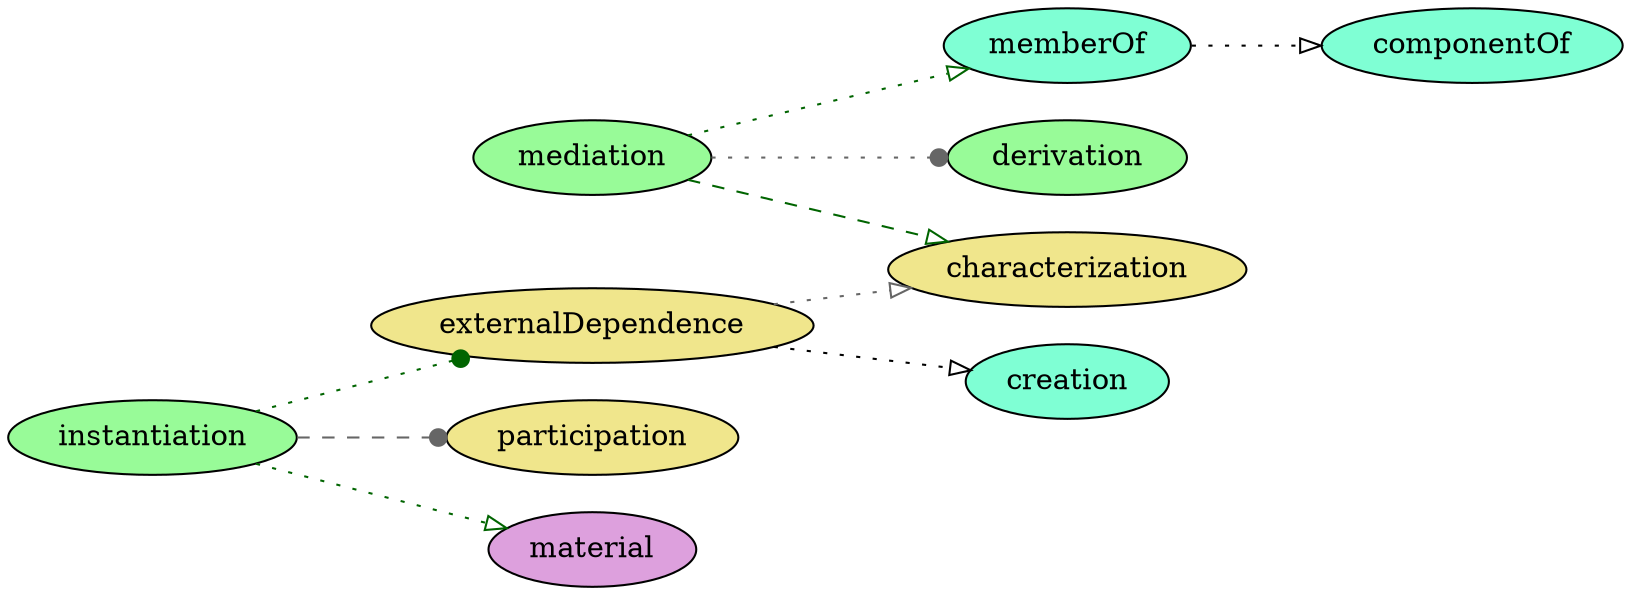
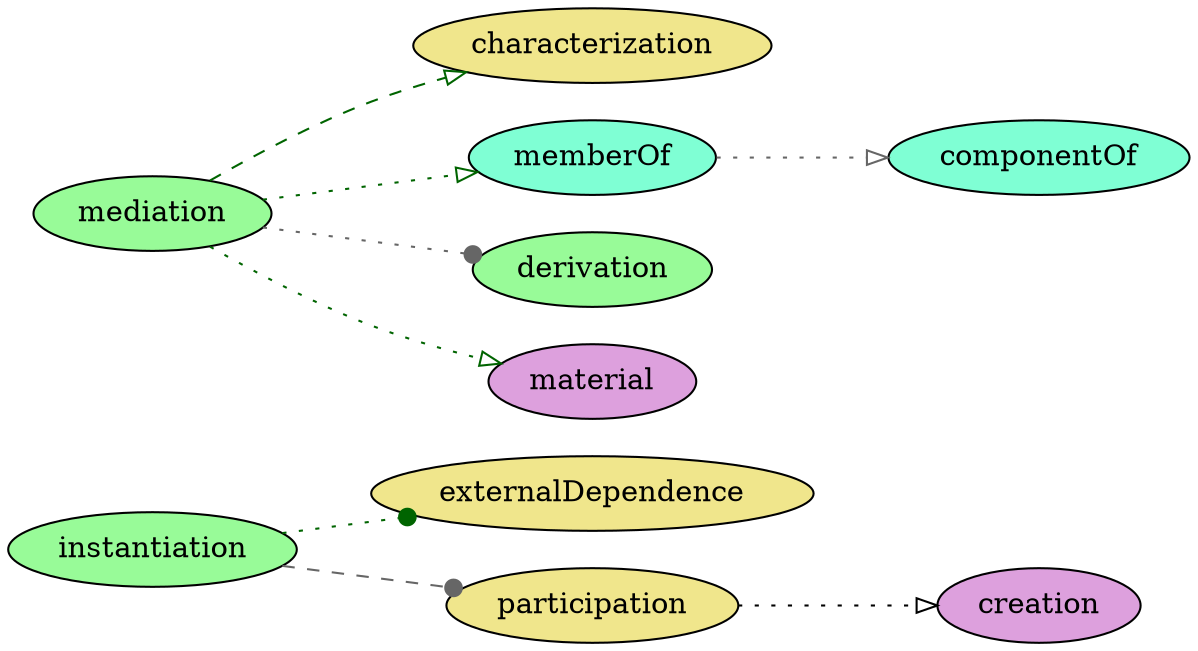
(1246, 46) -> (792, 158)
(832, 297) -> none
(862, 357) -> (827, 605)
(1067, 382) -> (1039, 605)
(371, 493) -> (341, 313)
